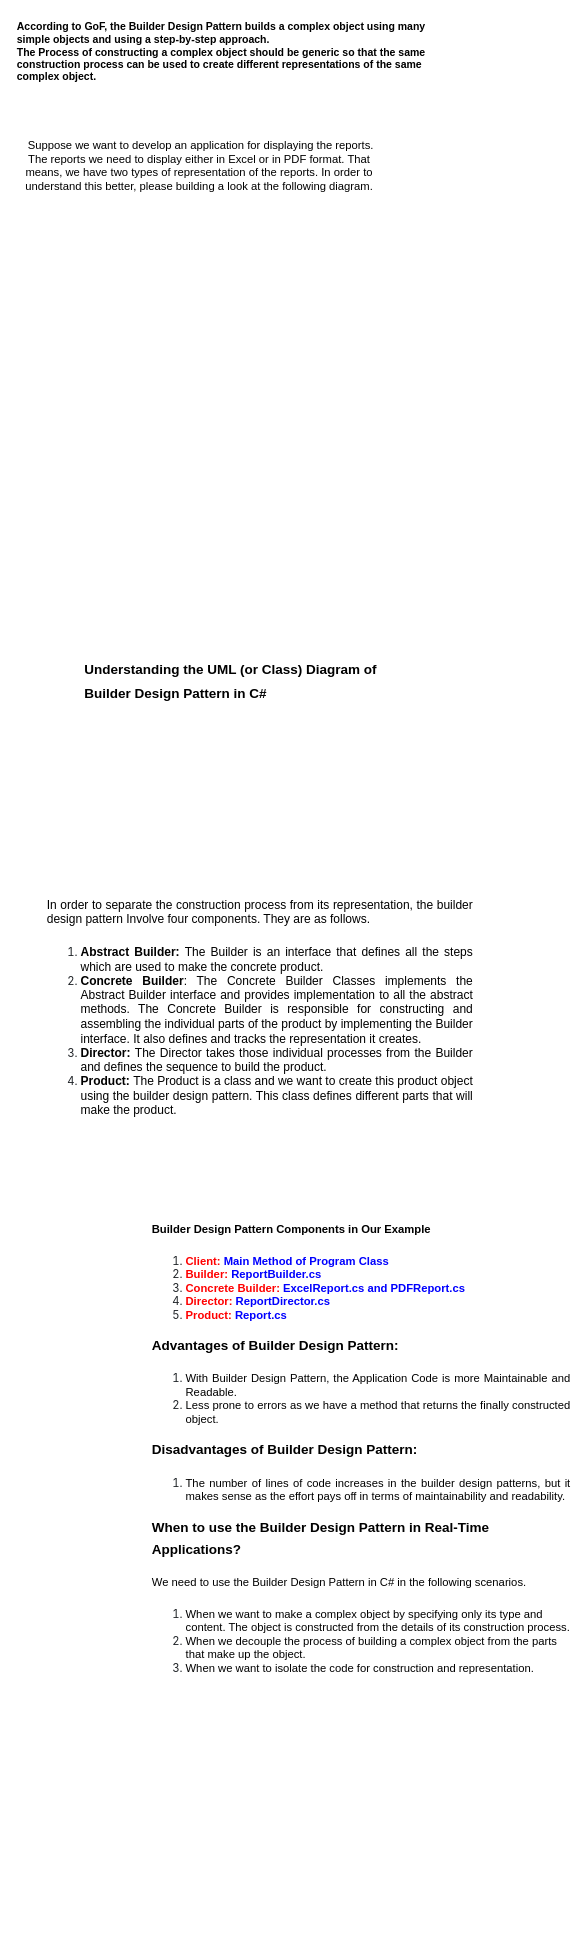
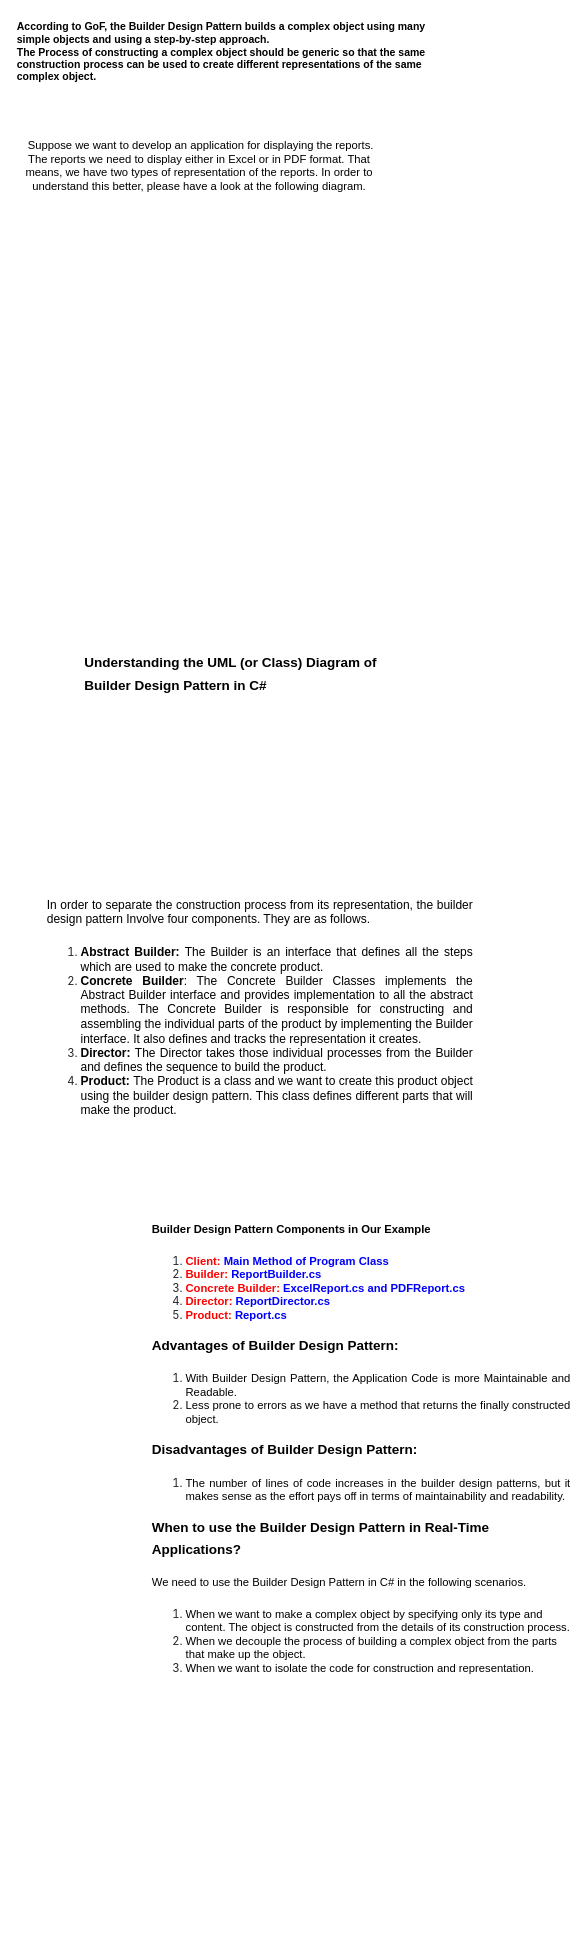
(199, 165) -> (199, 165)
(233, 679) -> (233, 672)
